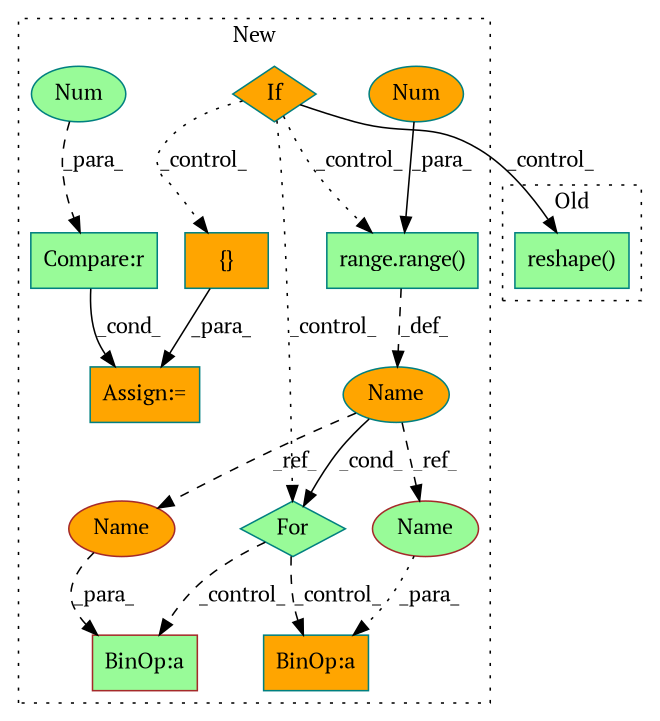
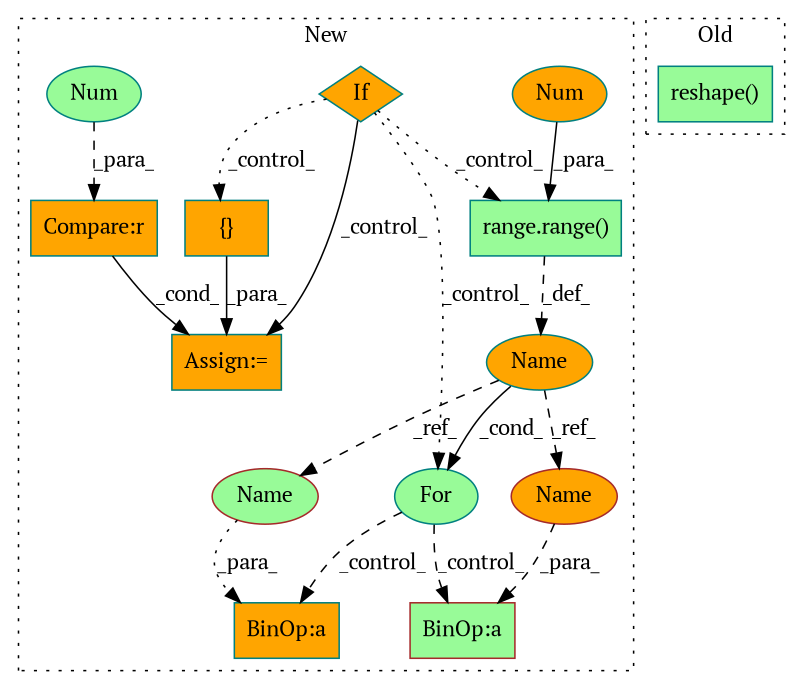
(439, 133) -> (332, 228)
(94, 261) -> (94, 228)
(293, 529) -> (436, 496)
